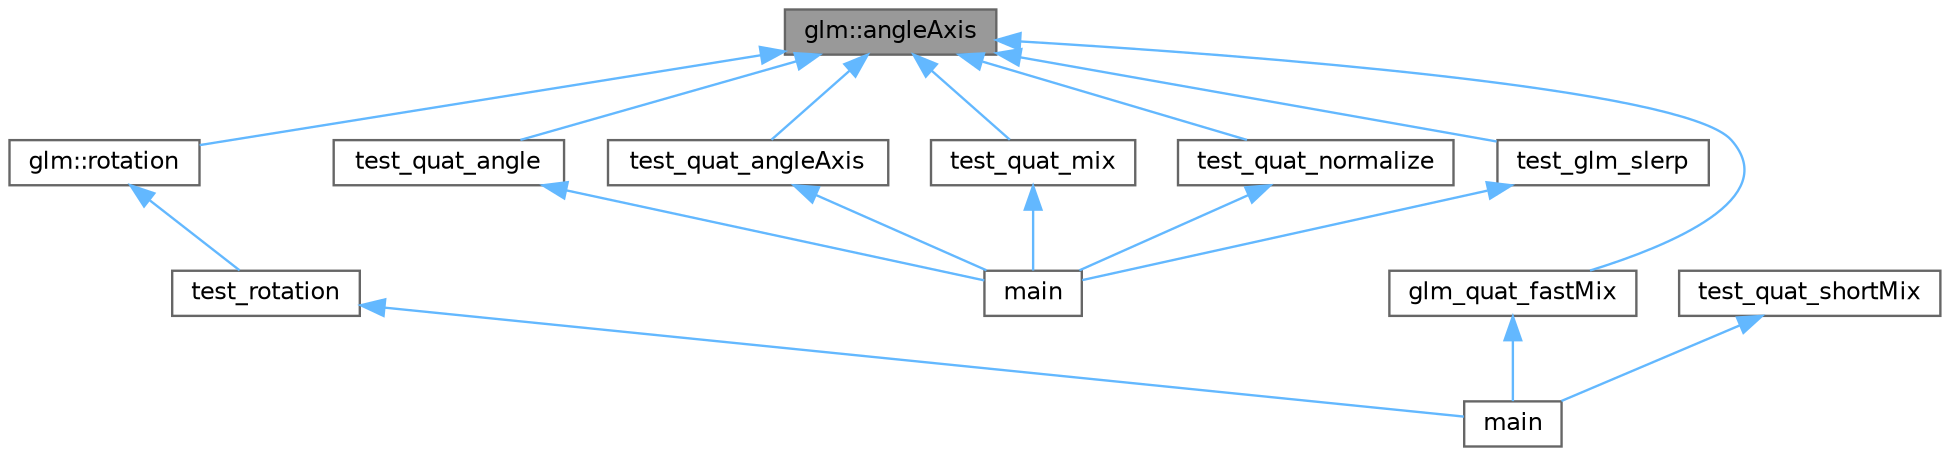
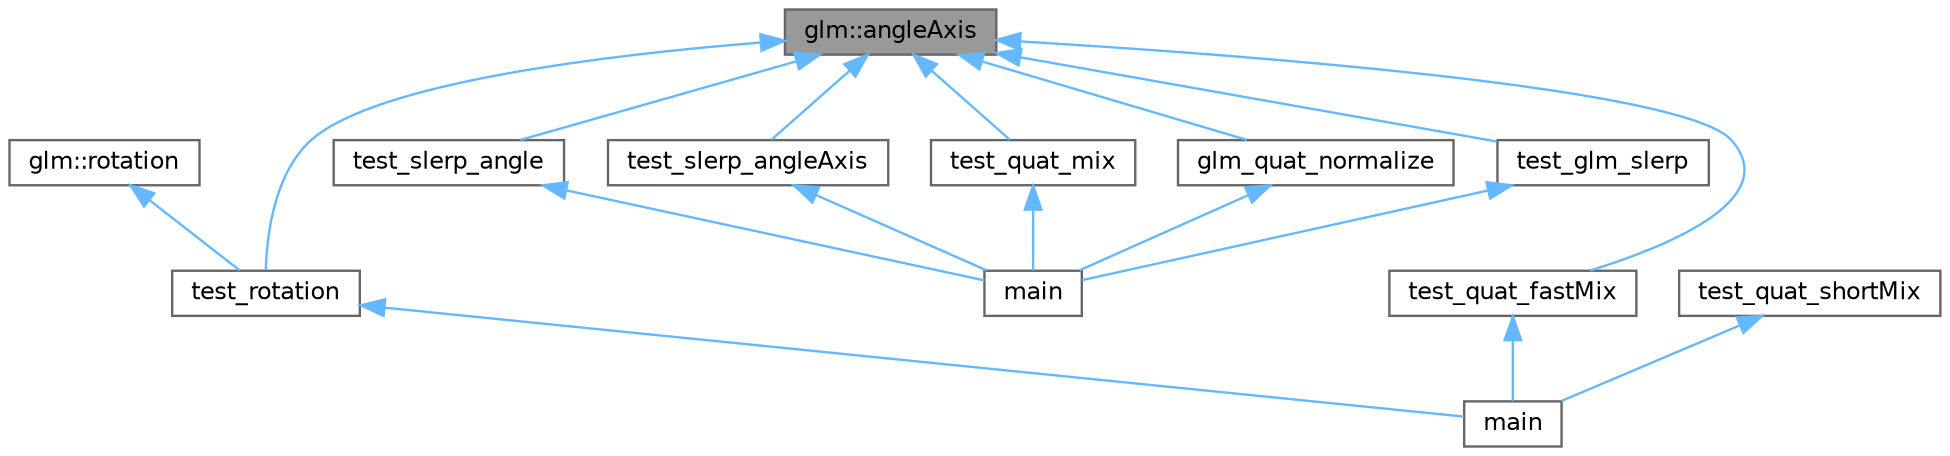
(480, 100) -> (461, 83)
(449, 163) -> (449, 163)
(748, 163) -> (748, 163)
(1316, 163) -> (1316, 163)
(1513, 293) -> (1513, 293)
